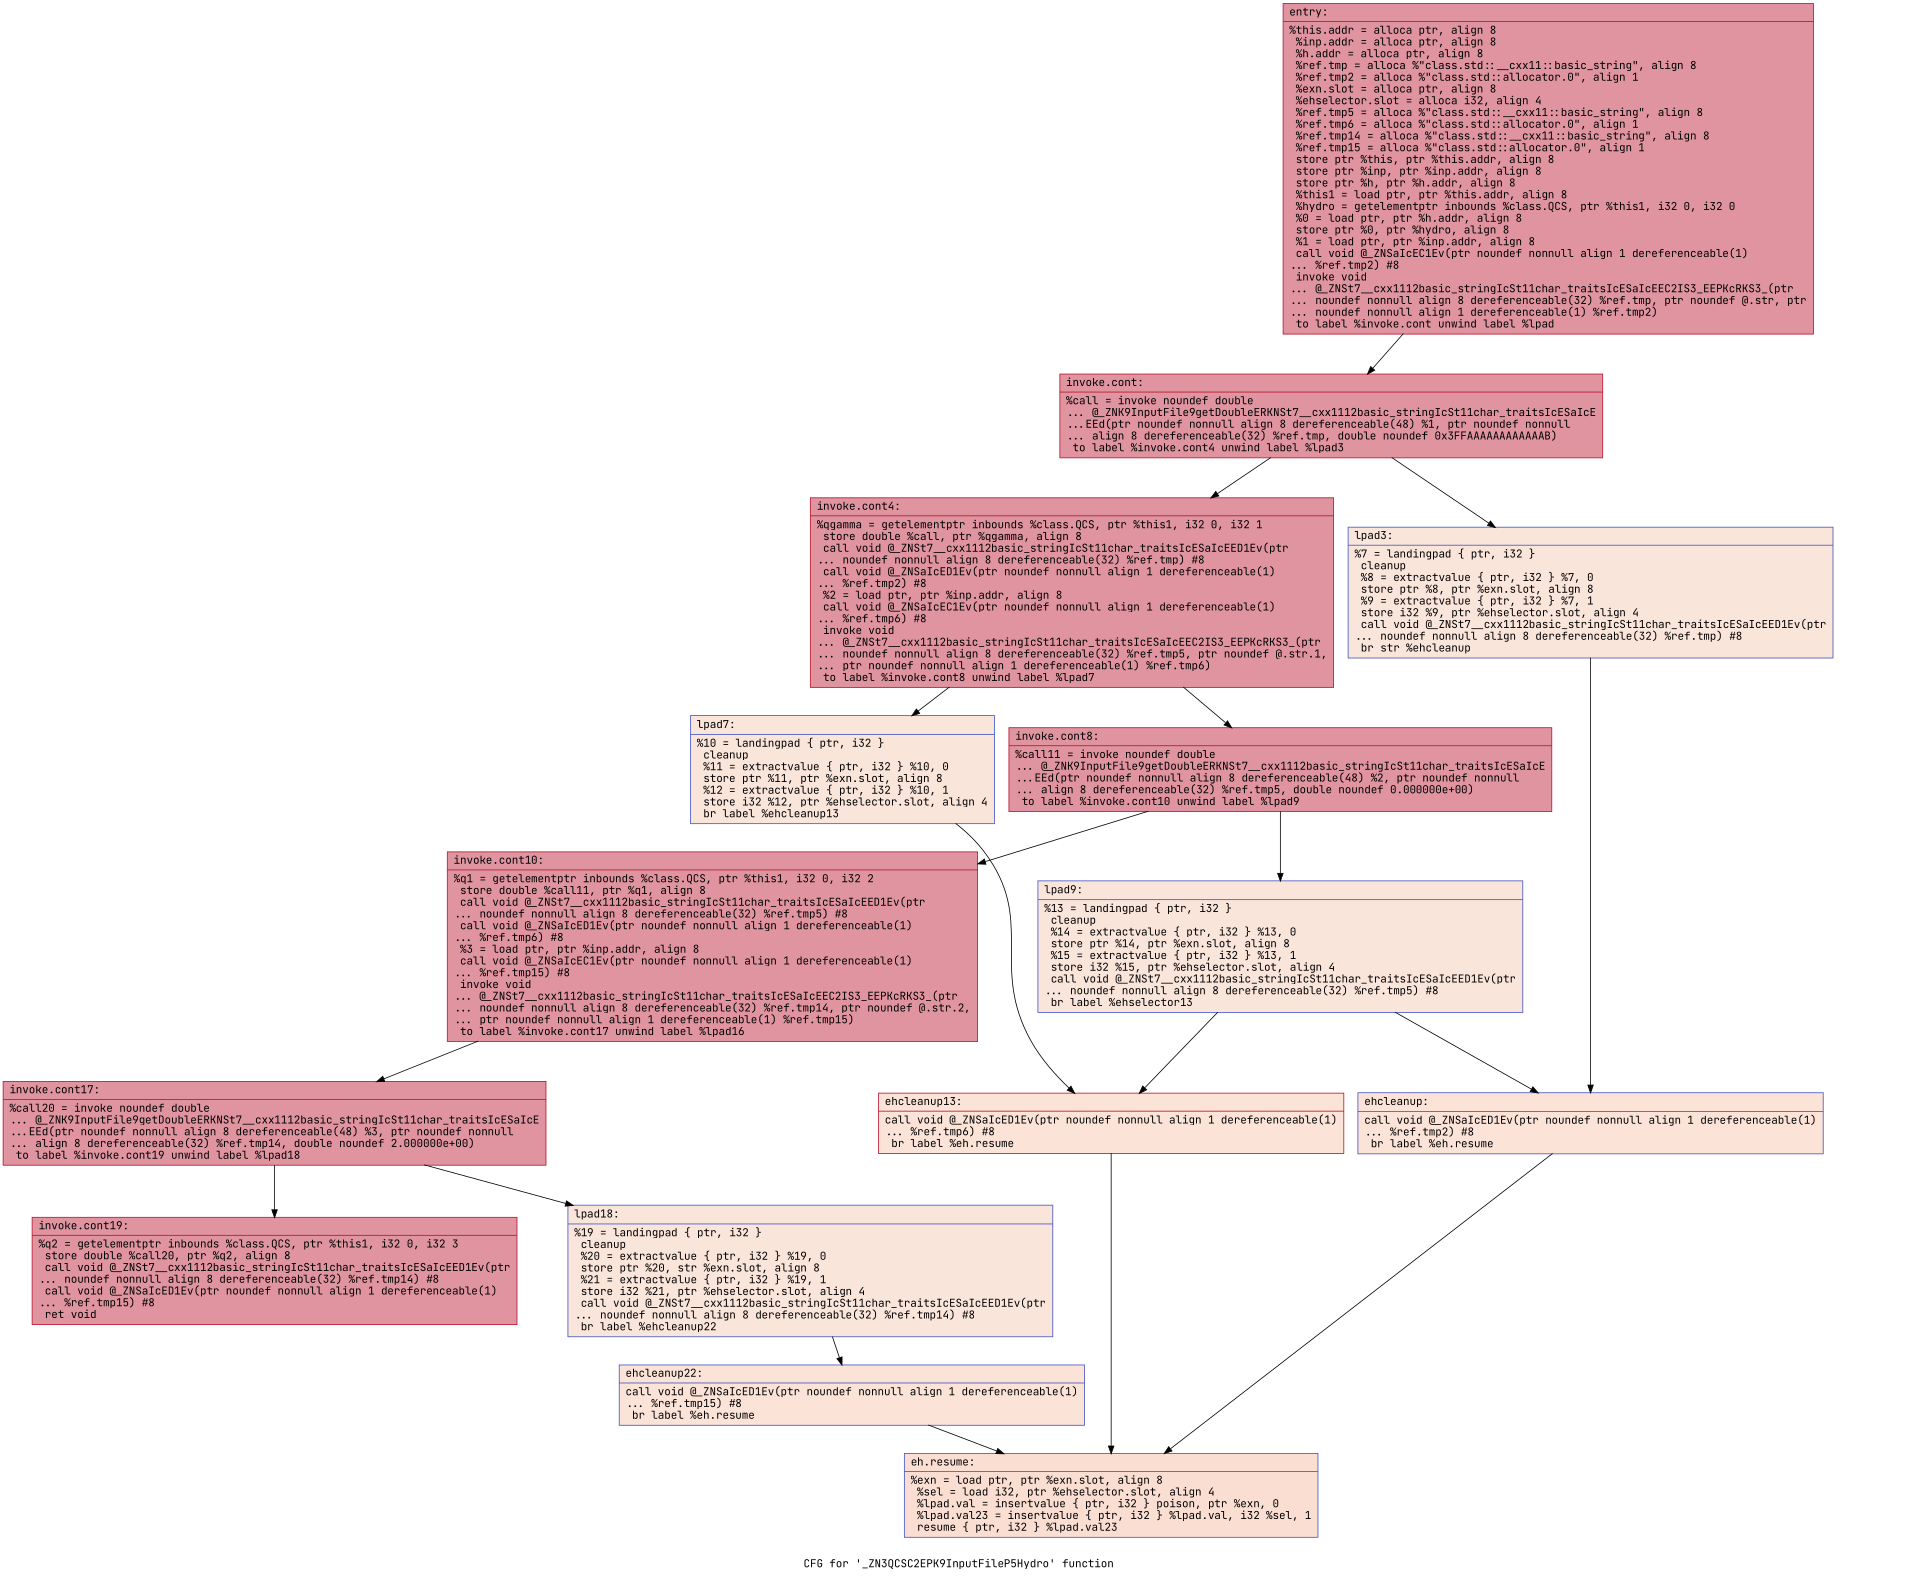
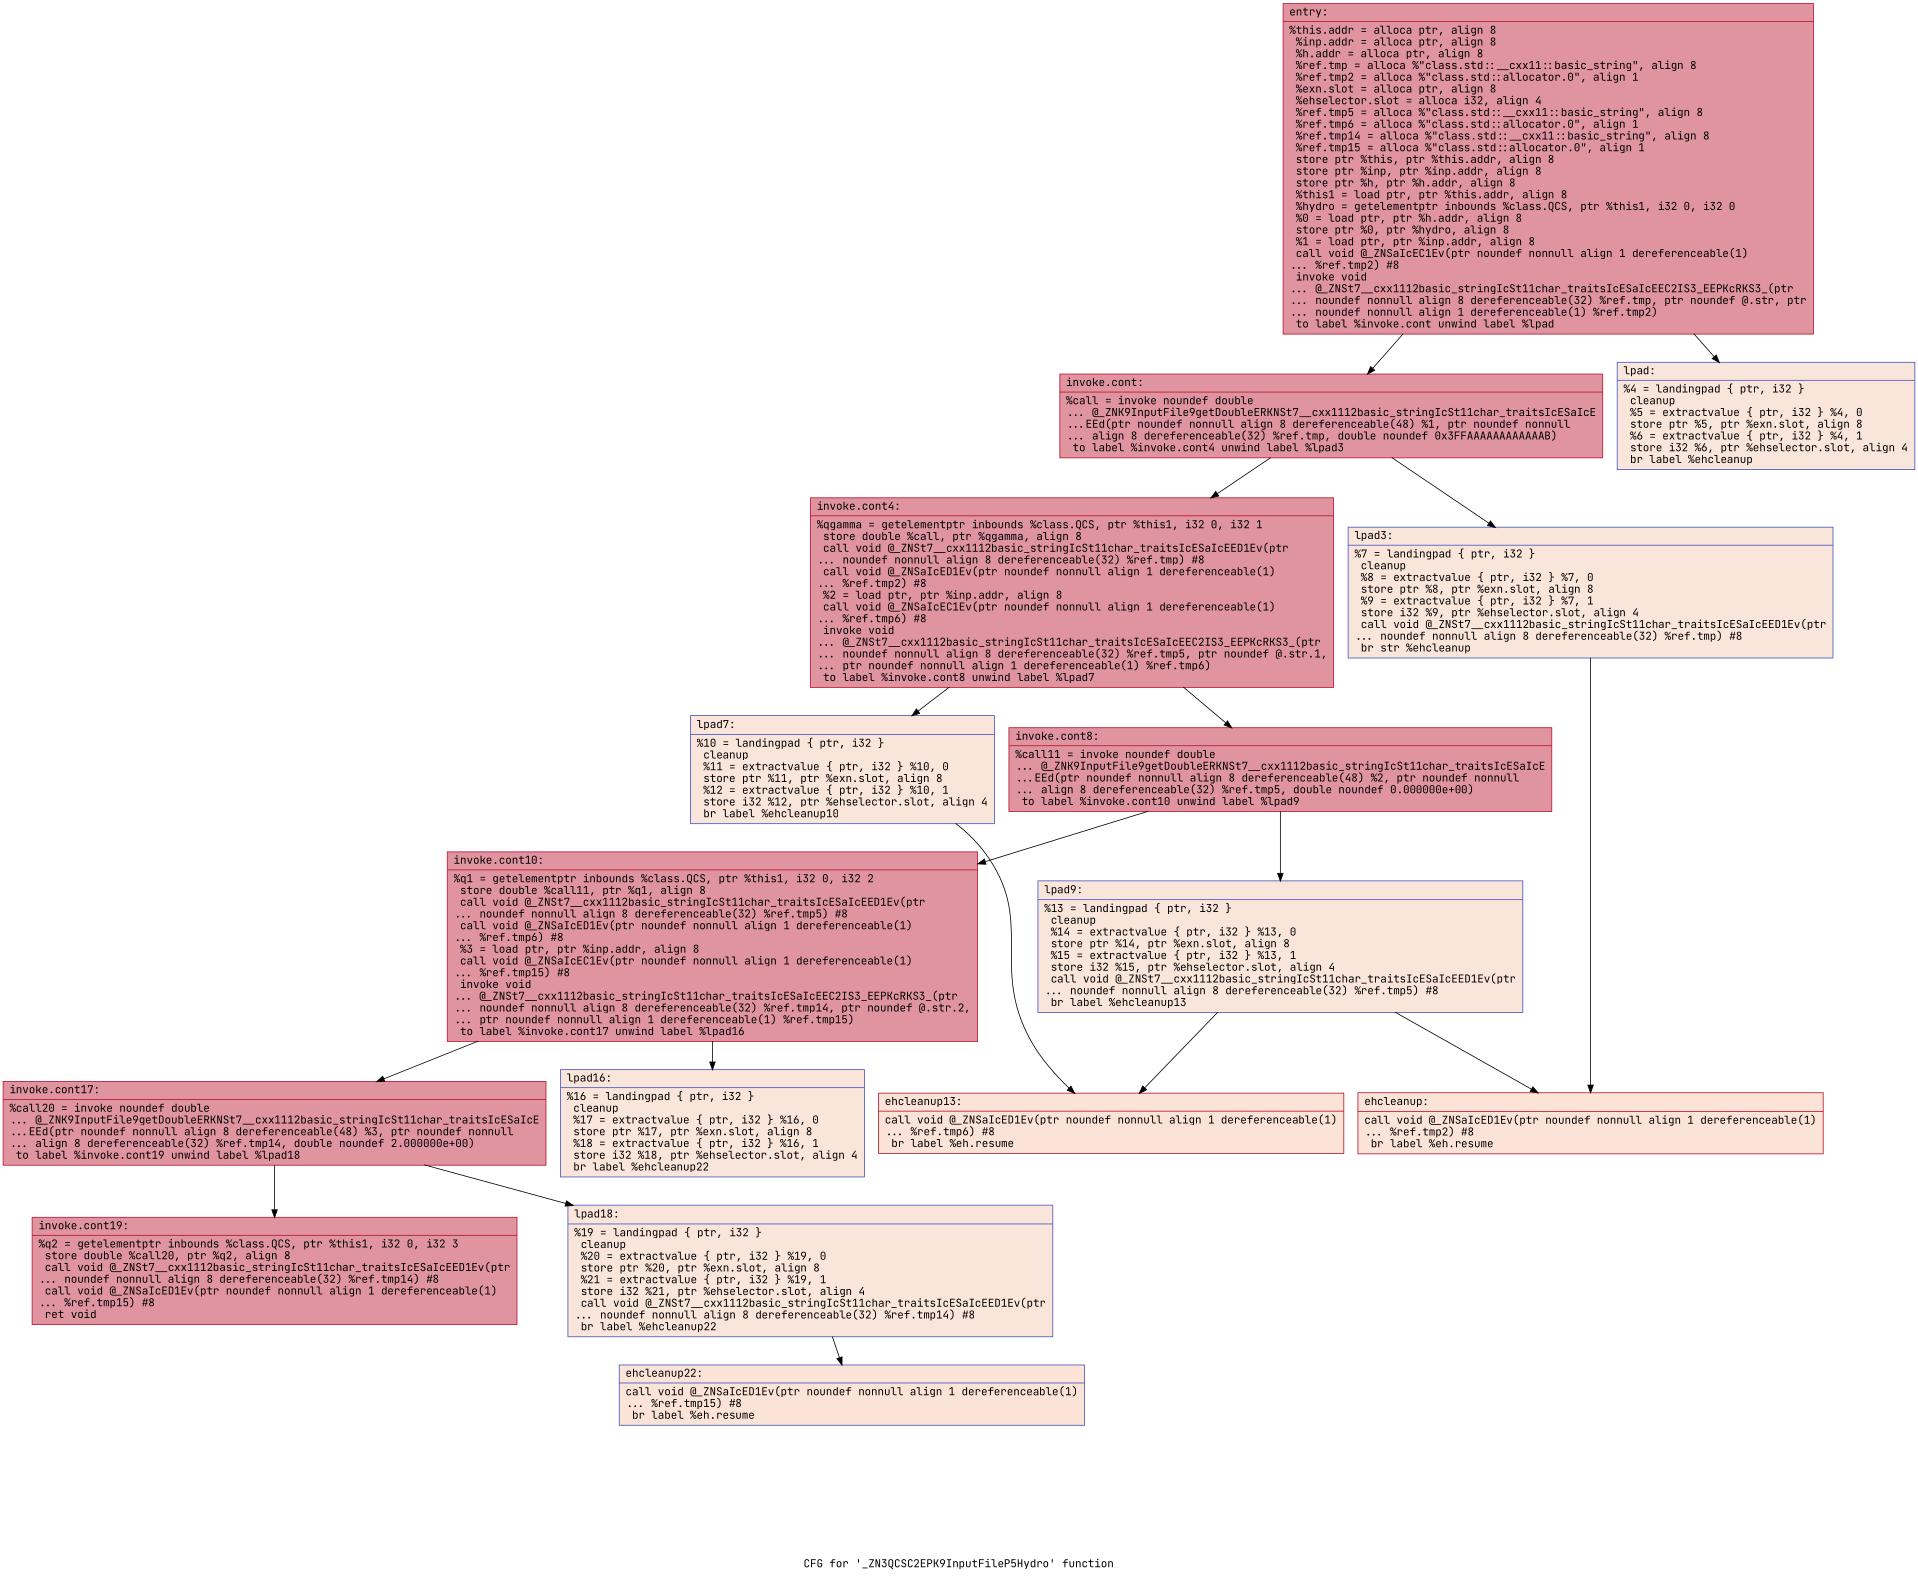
none -> (1766, 416)
(768, 814) -> (768, 814)
(1119, 1003) -> (1115, 1003)
none -> (712, 1123)
(1591, 1123) -> (1591, 1123)
(697, 1268) -> (697, 1268)
(1111, 1495) -> none
